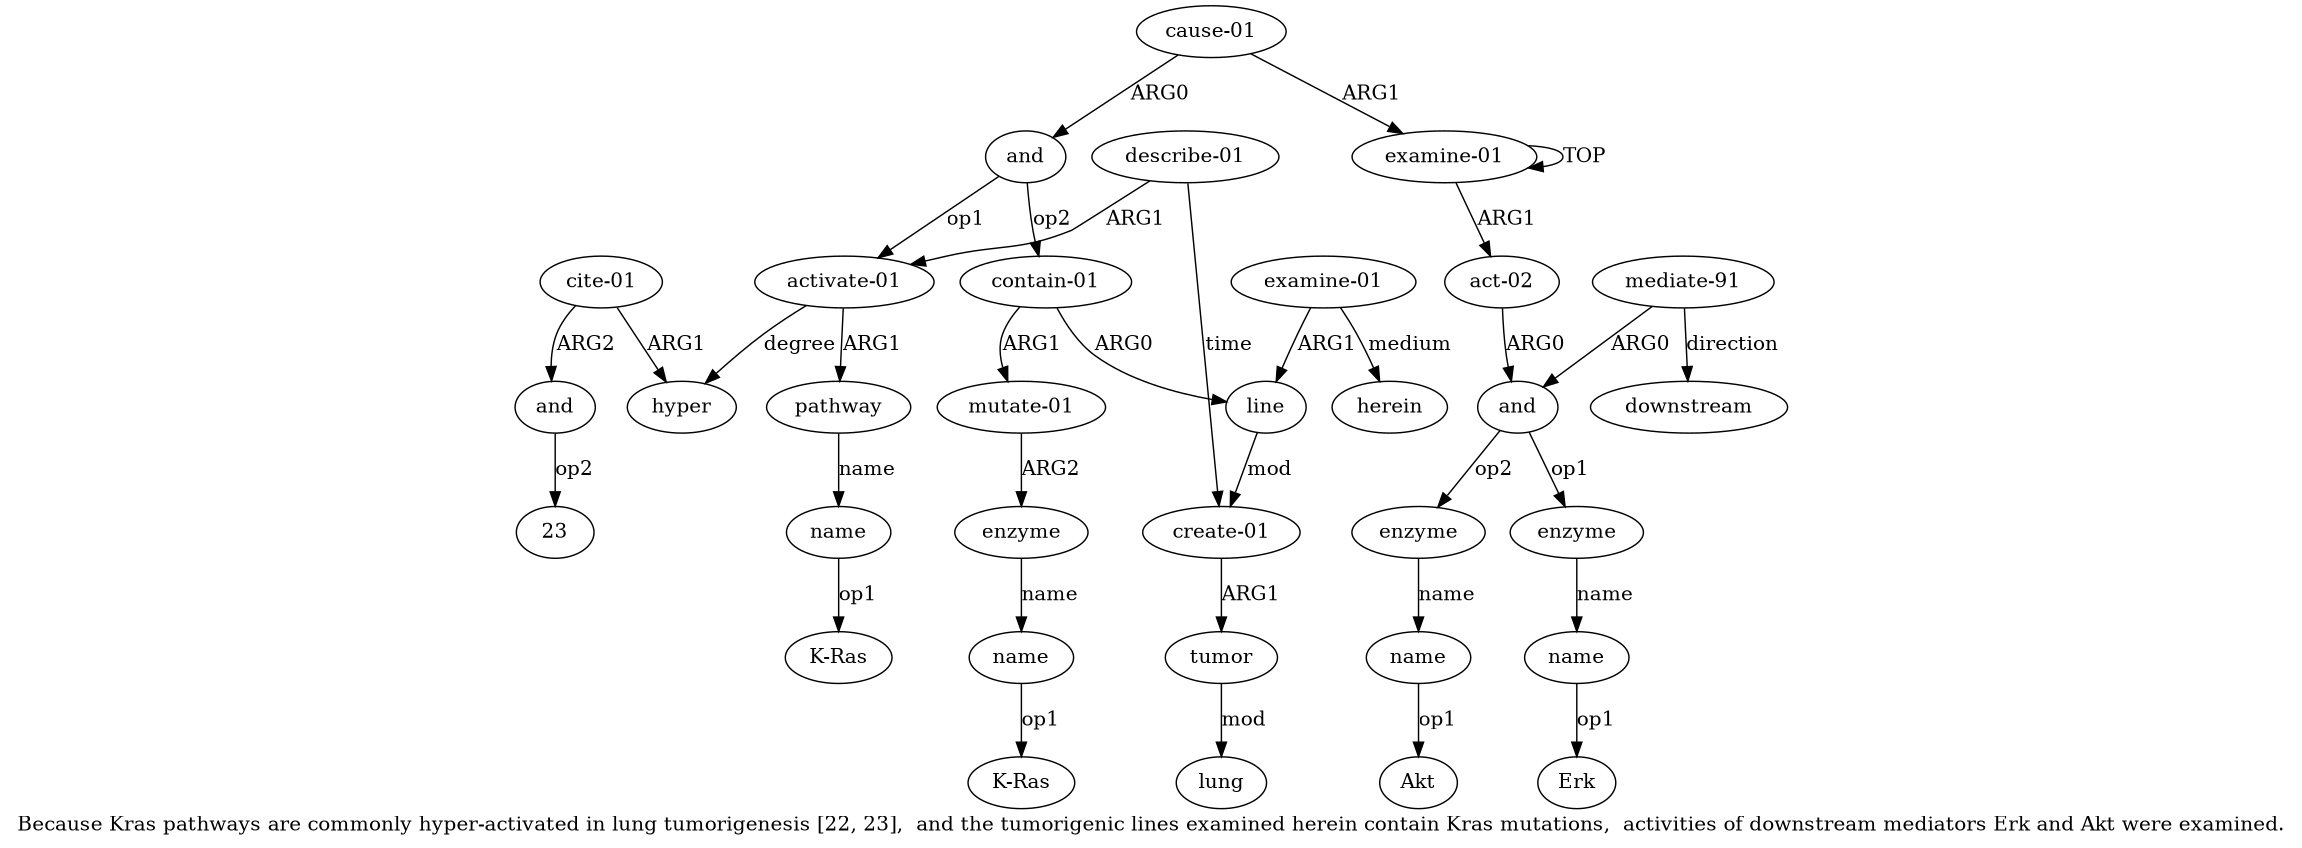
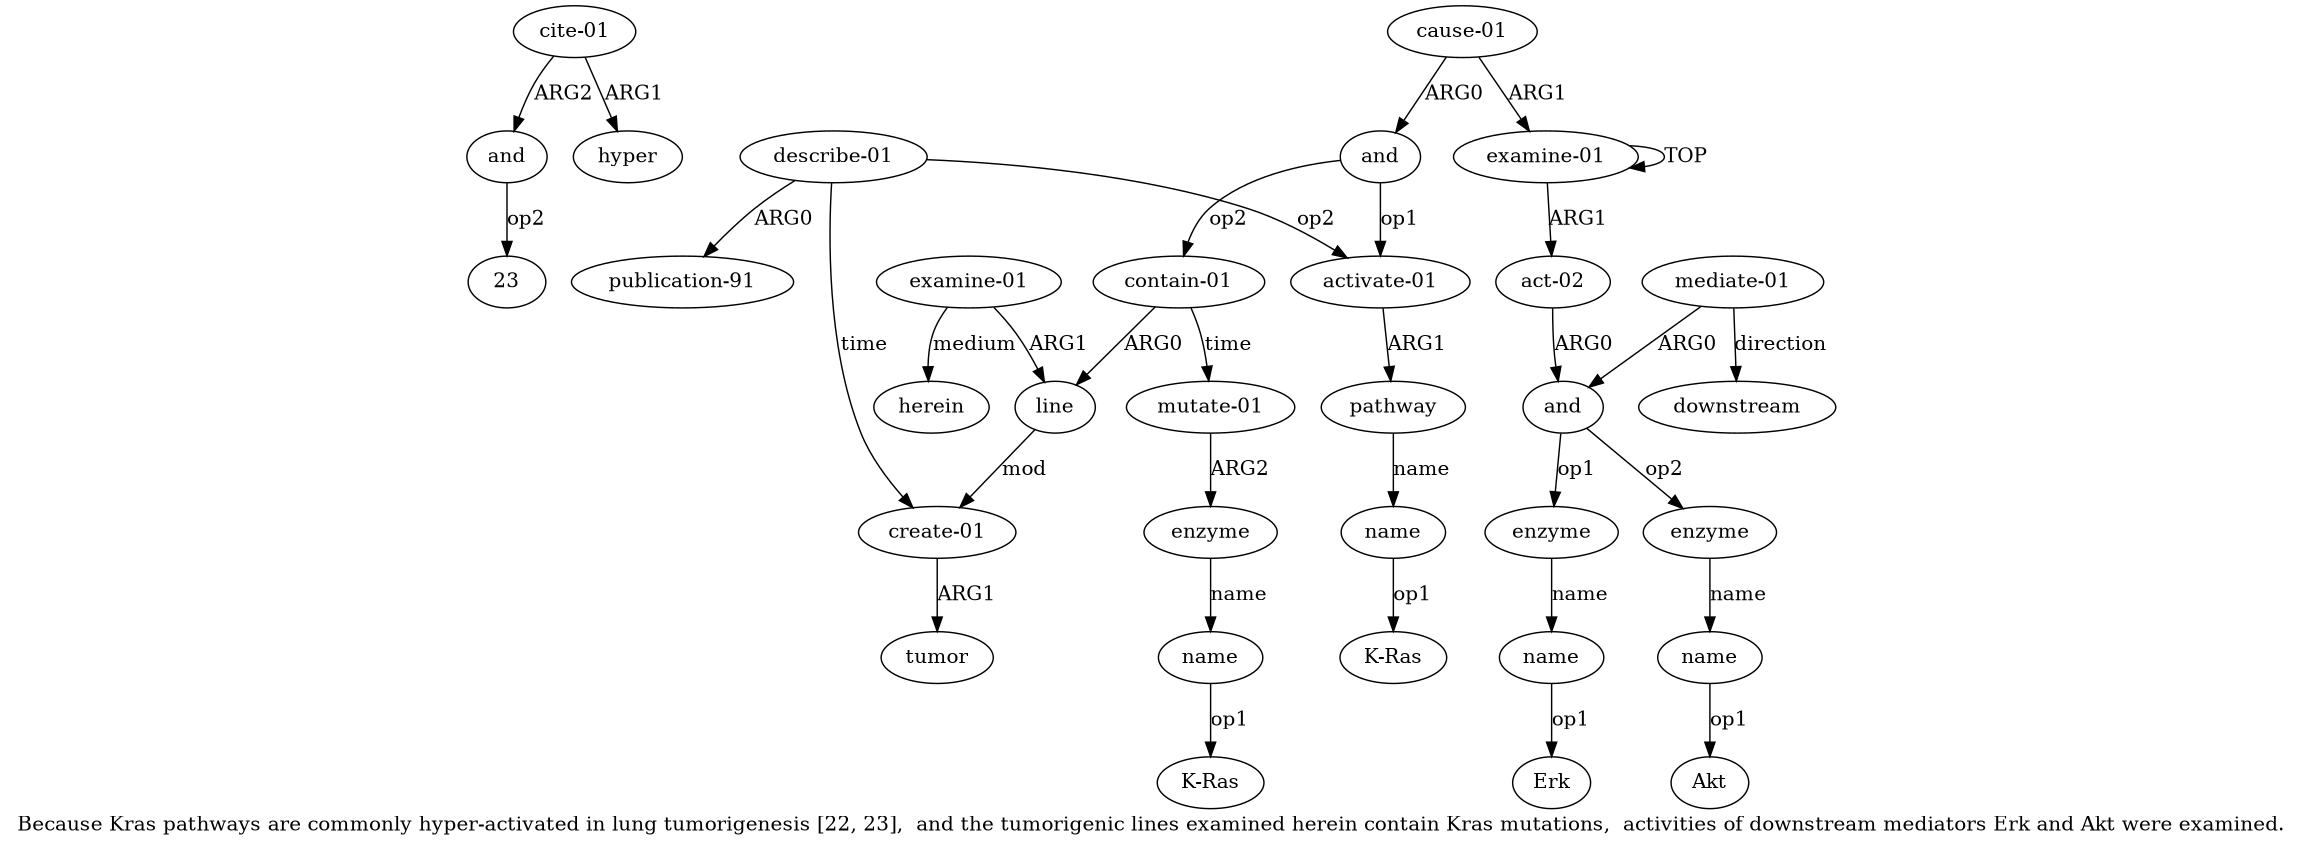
(1136, 219) -> (1316, 219)
none -> (683, 282)
(1683, 282) -> (1733, 282)
(759, 337) -> none
(1032, 345) -> (1229, 345)
(1221, 783) -> none
